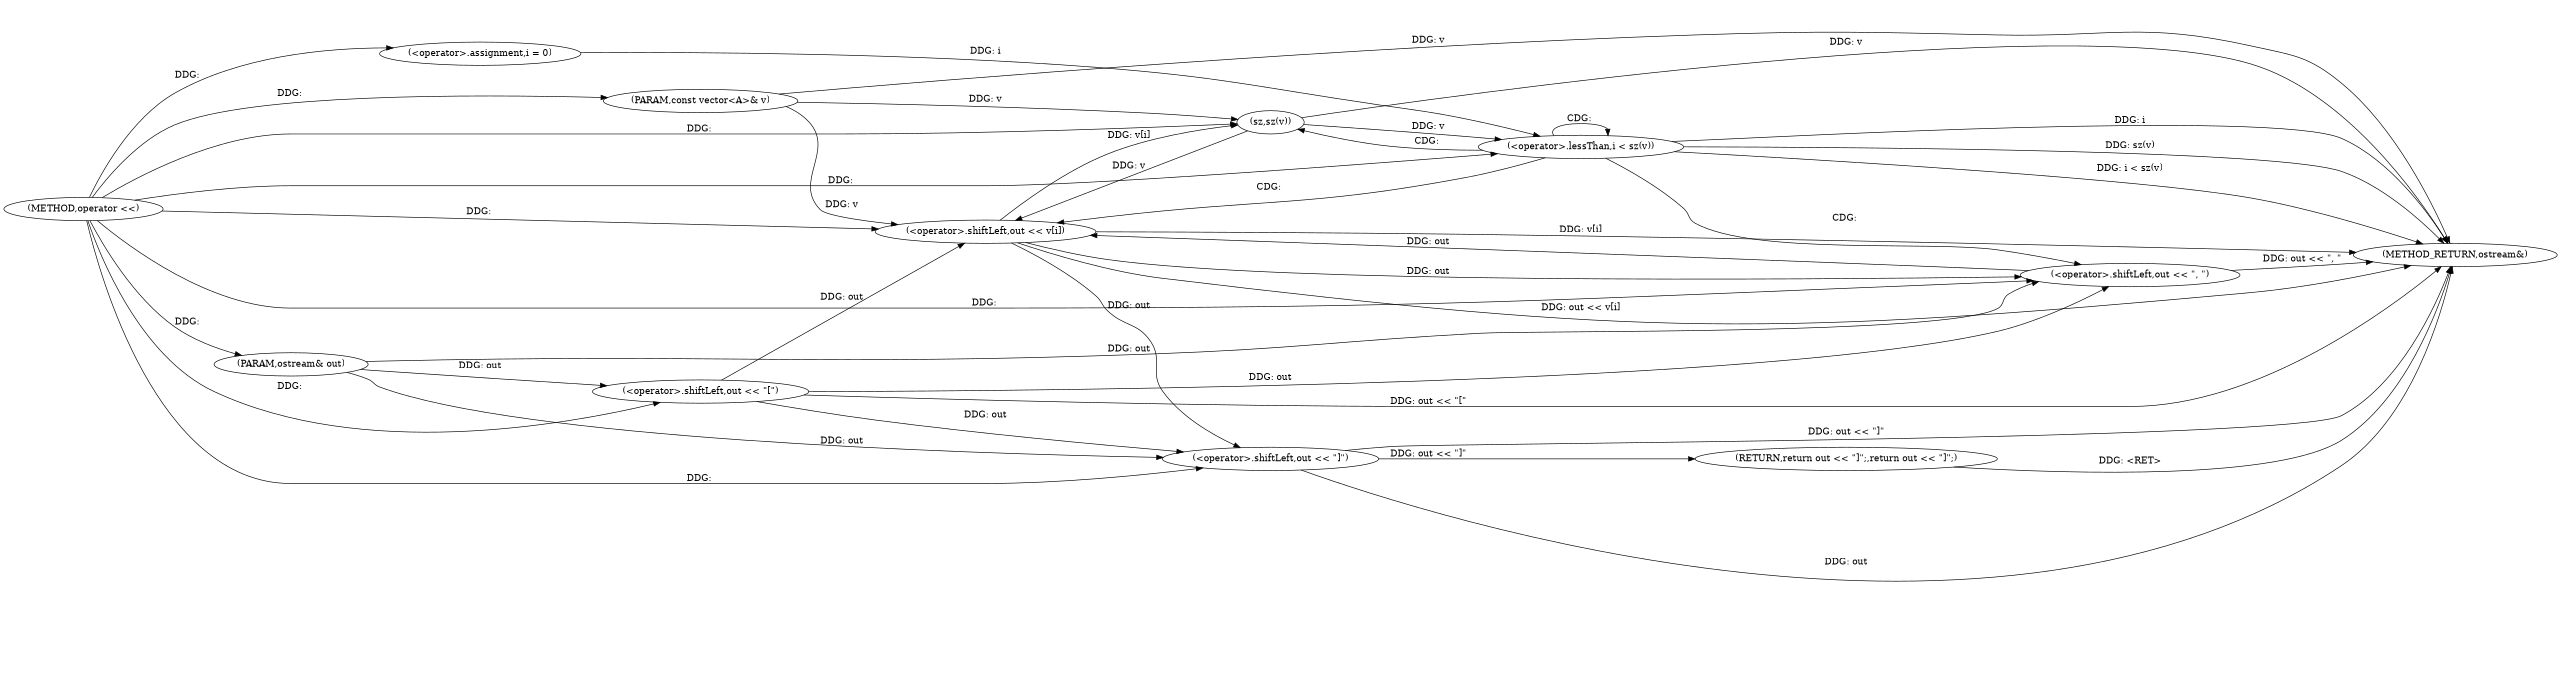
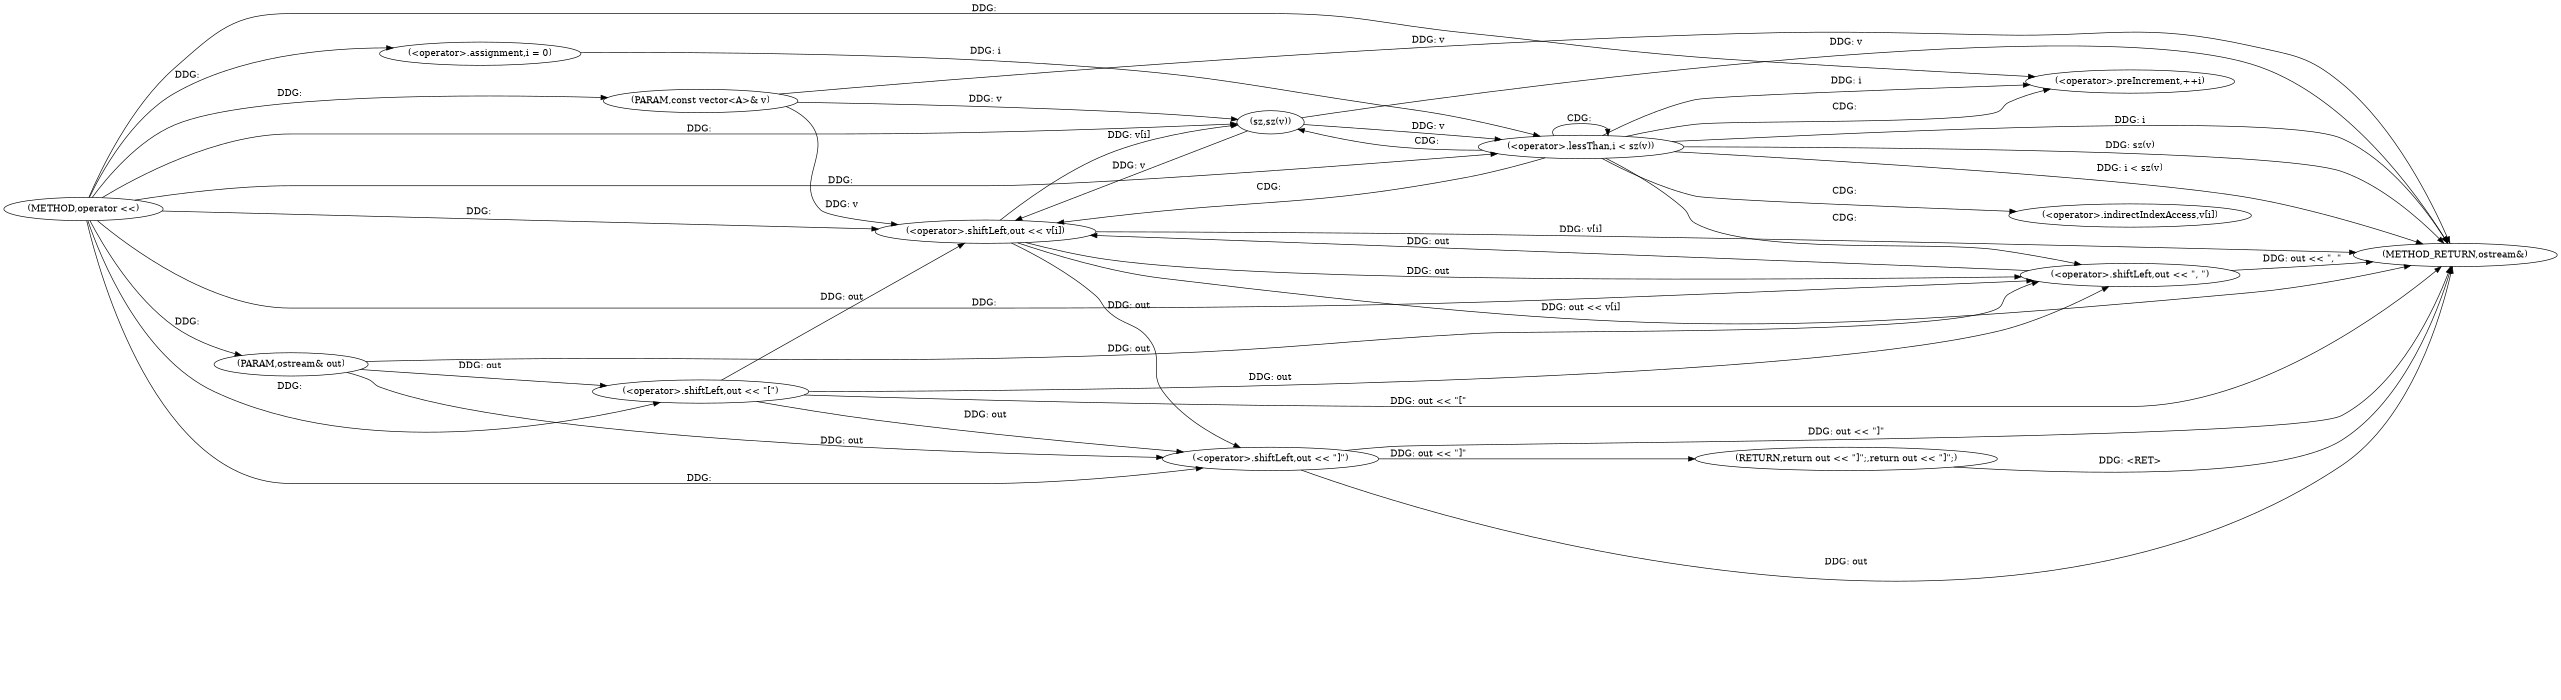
none -> (2130, 82)
none -> (2130, 215)
